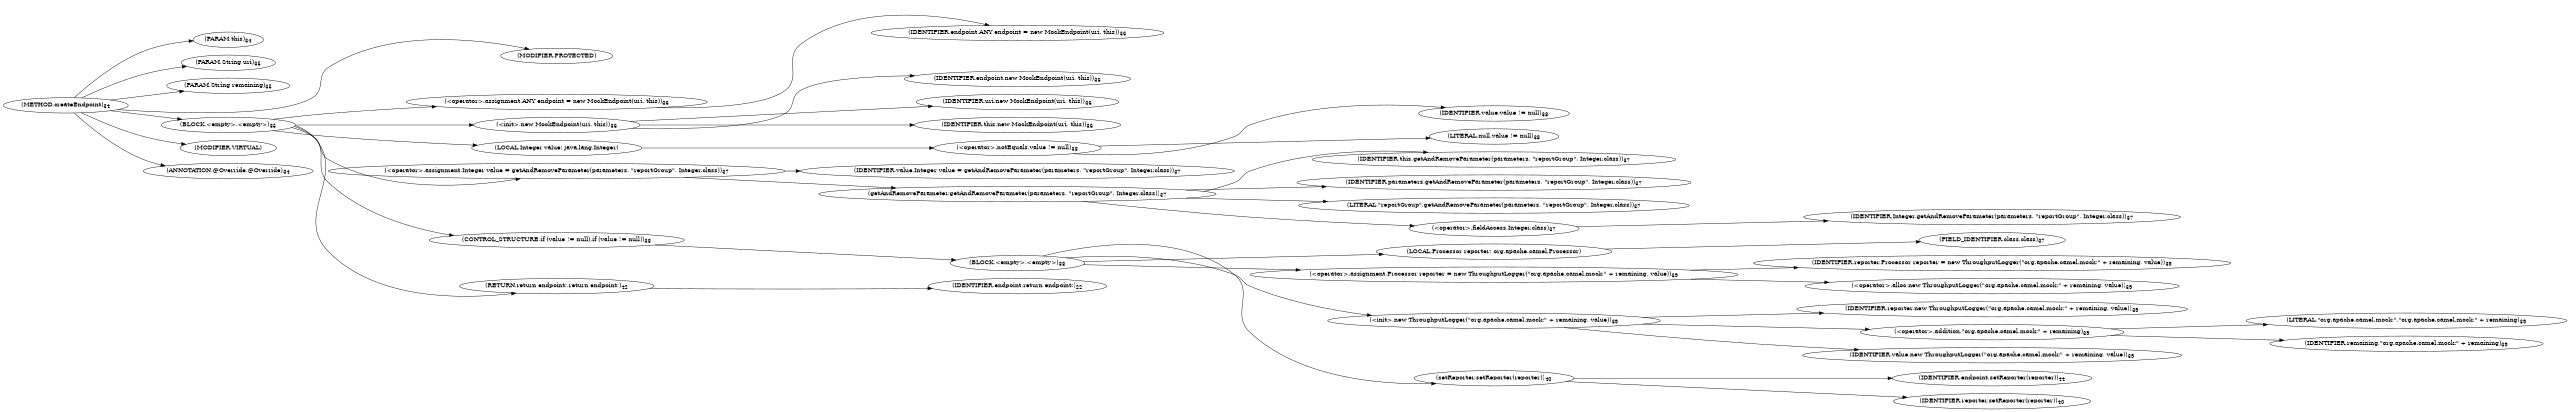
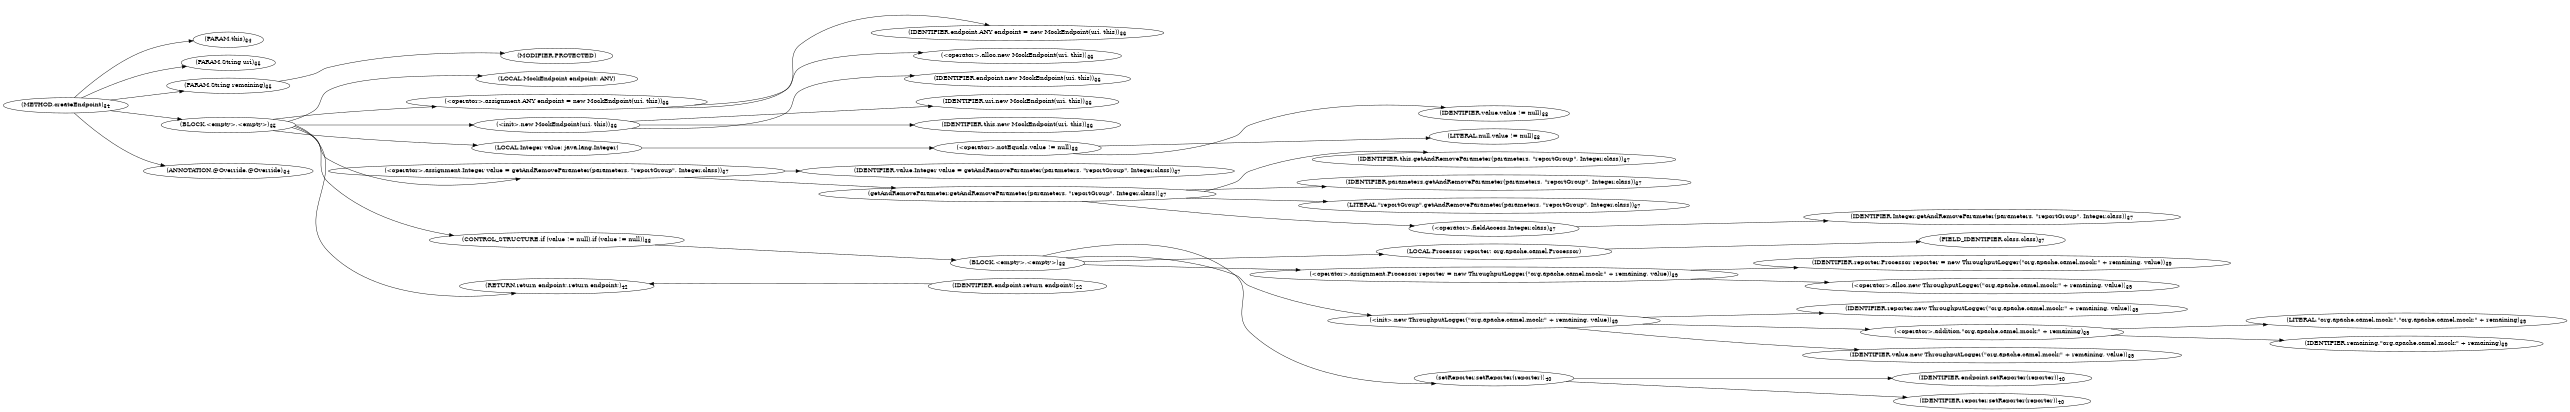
none -> (1017, 56)
none -> (557, 79)
(321, 80) -> (388, 58)
(1537, 136) -> (1537, 136)
(228, 148) -> none
(789, 289) -> (793, 283)
(2062, 378) -> (2062, 378)
